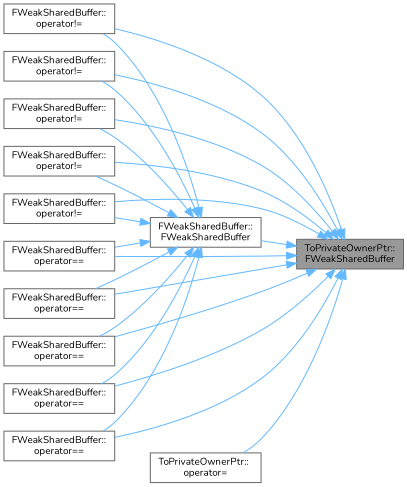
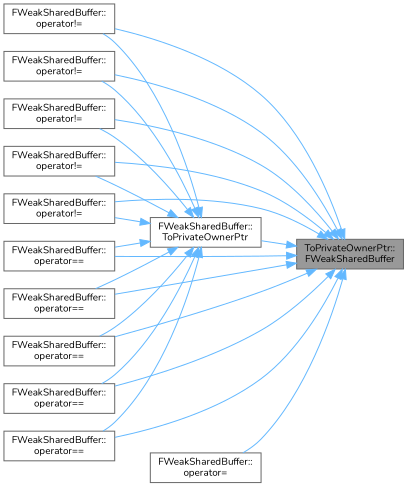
(206, 232) -> (206, 232)
(206, 468) -> (206, 468)
